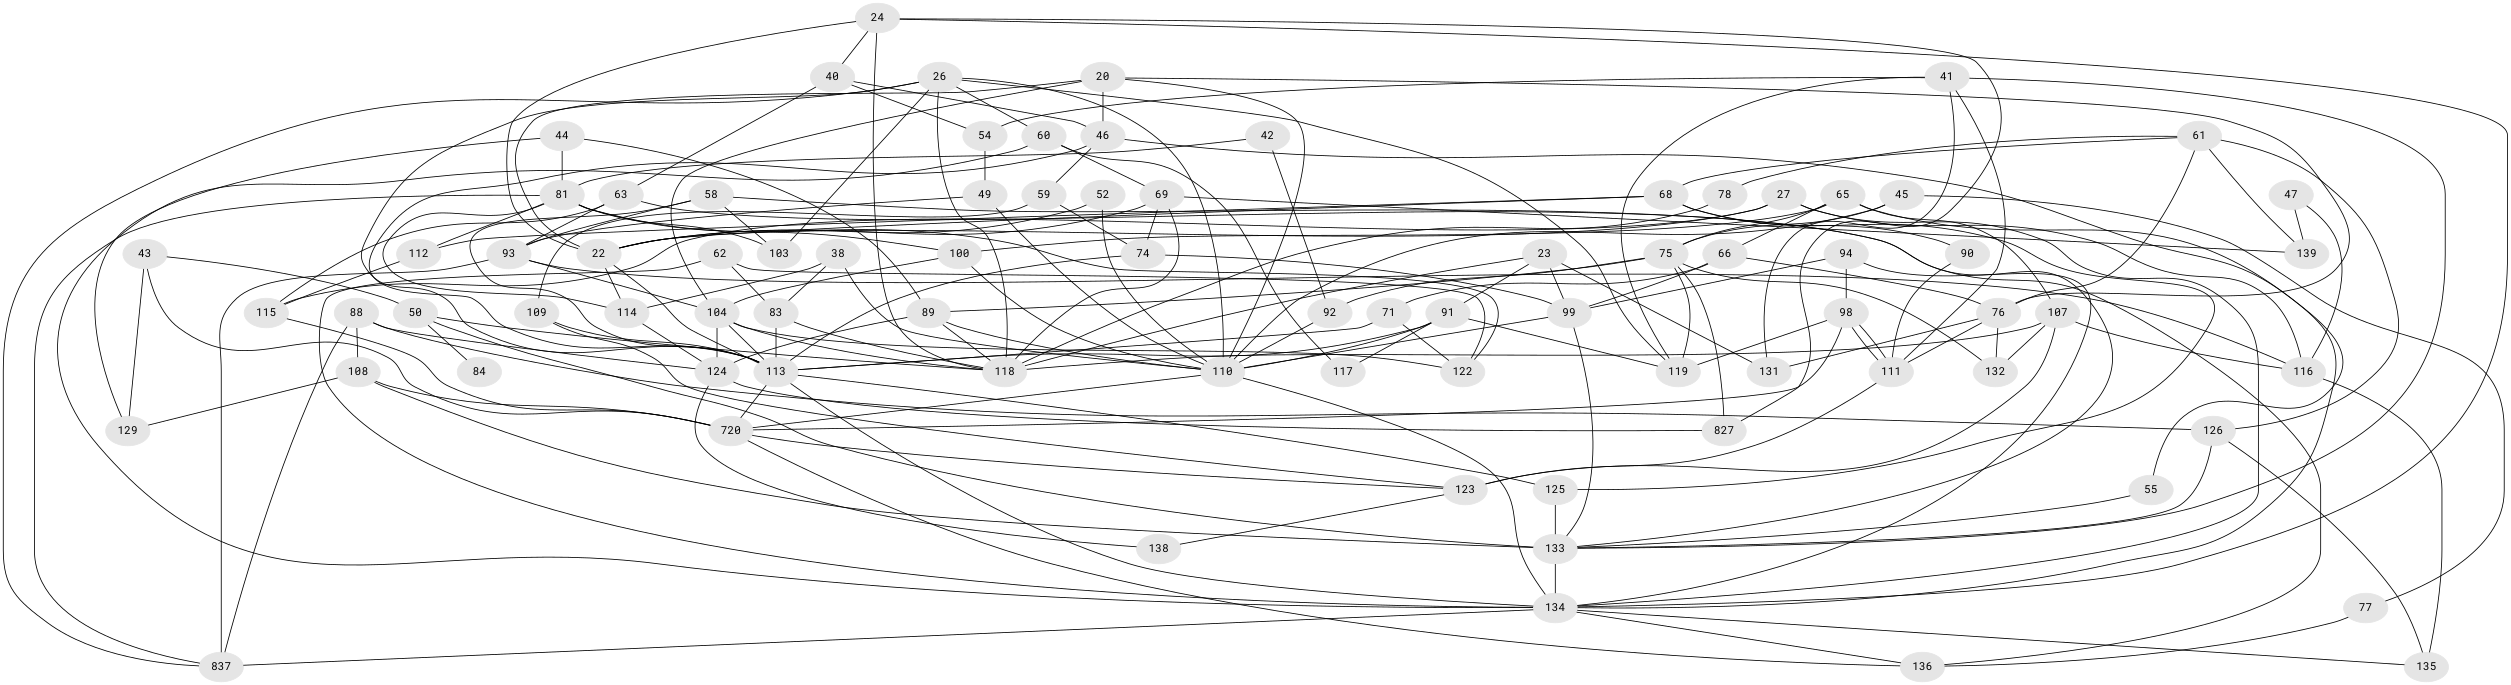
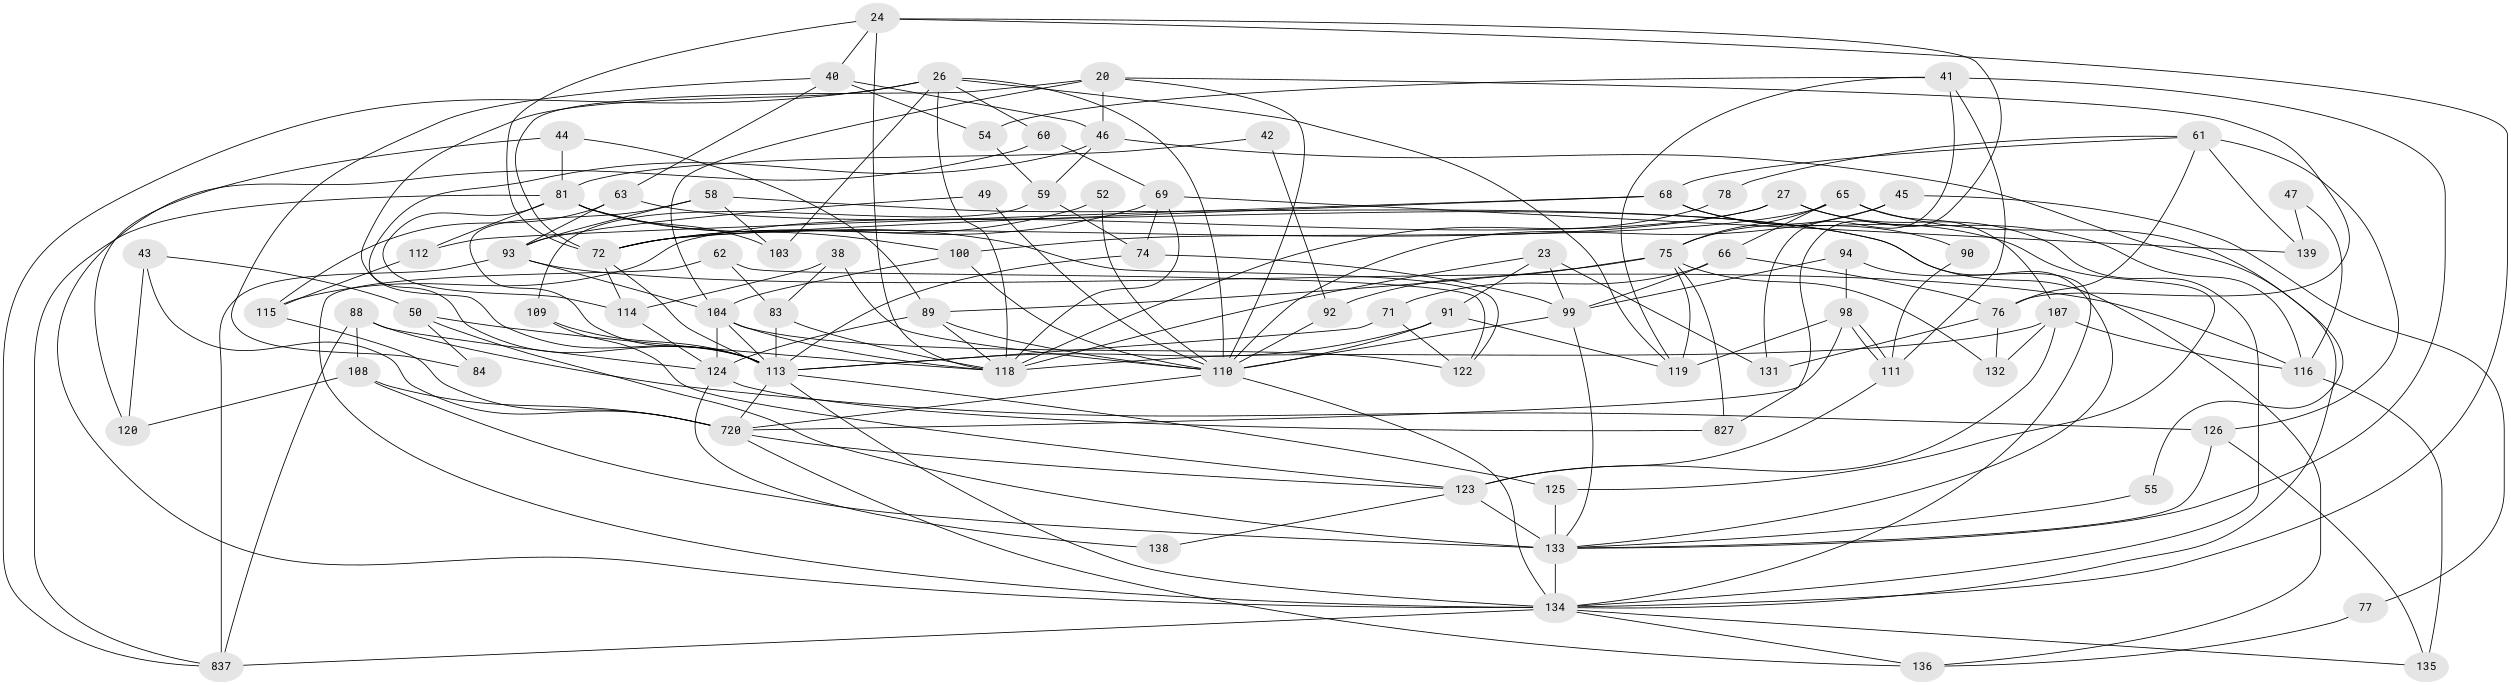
none -> (386, 146)
(985, 163) -> (1017, 168)
(599, 254) -> (599, 254)
(1936, 348) -> none
(1343, 372) -> none
(128, 431) -> (128, 431)
none -> (1509, 519)
